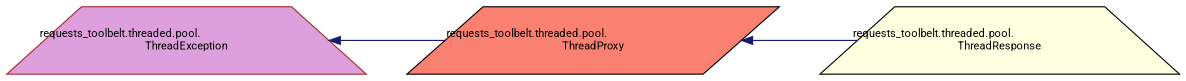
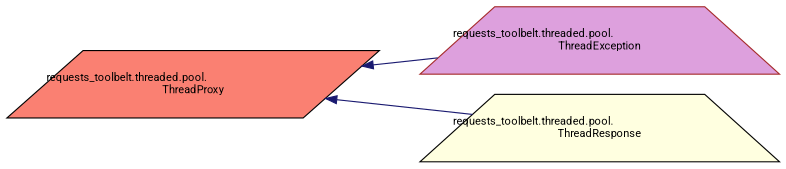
(393, 40) -> (405, 61)
